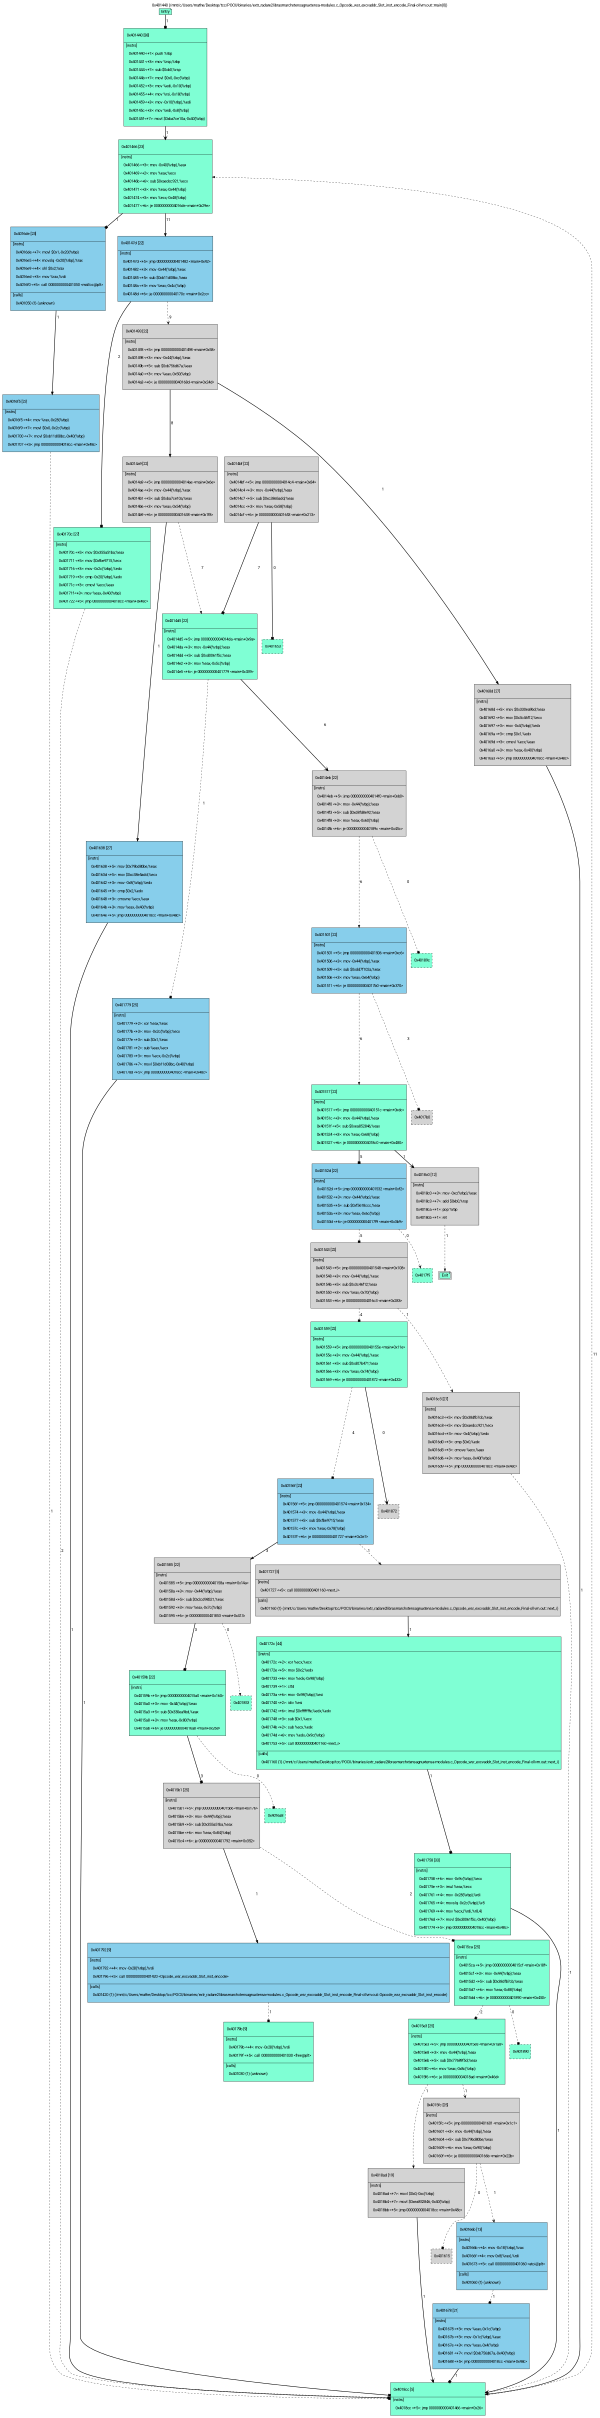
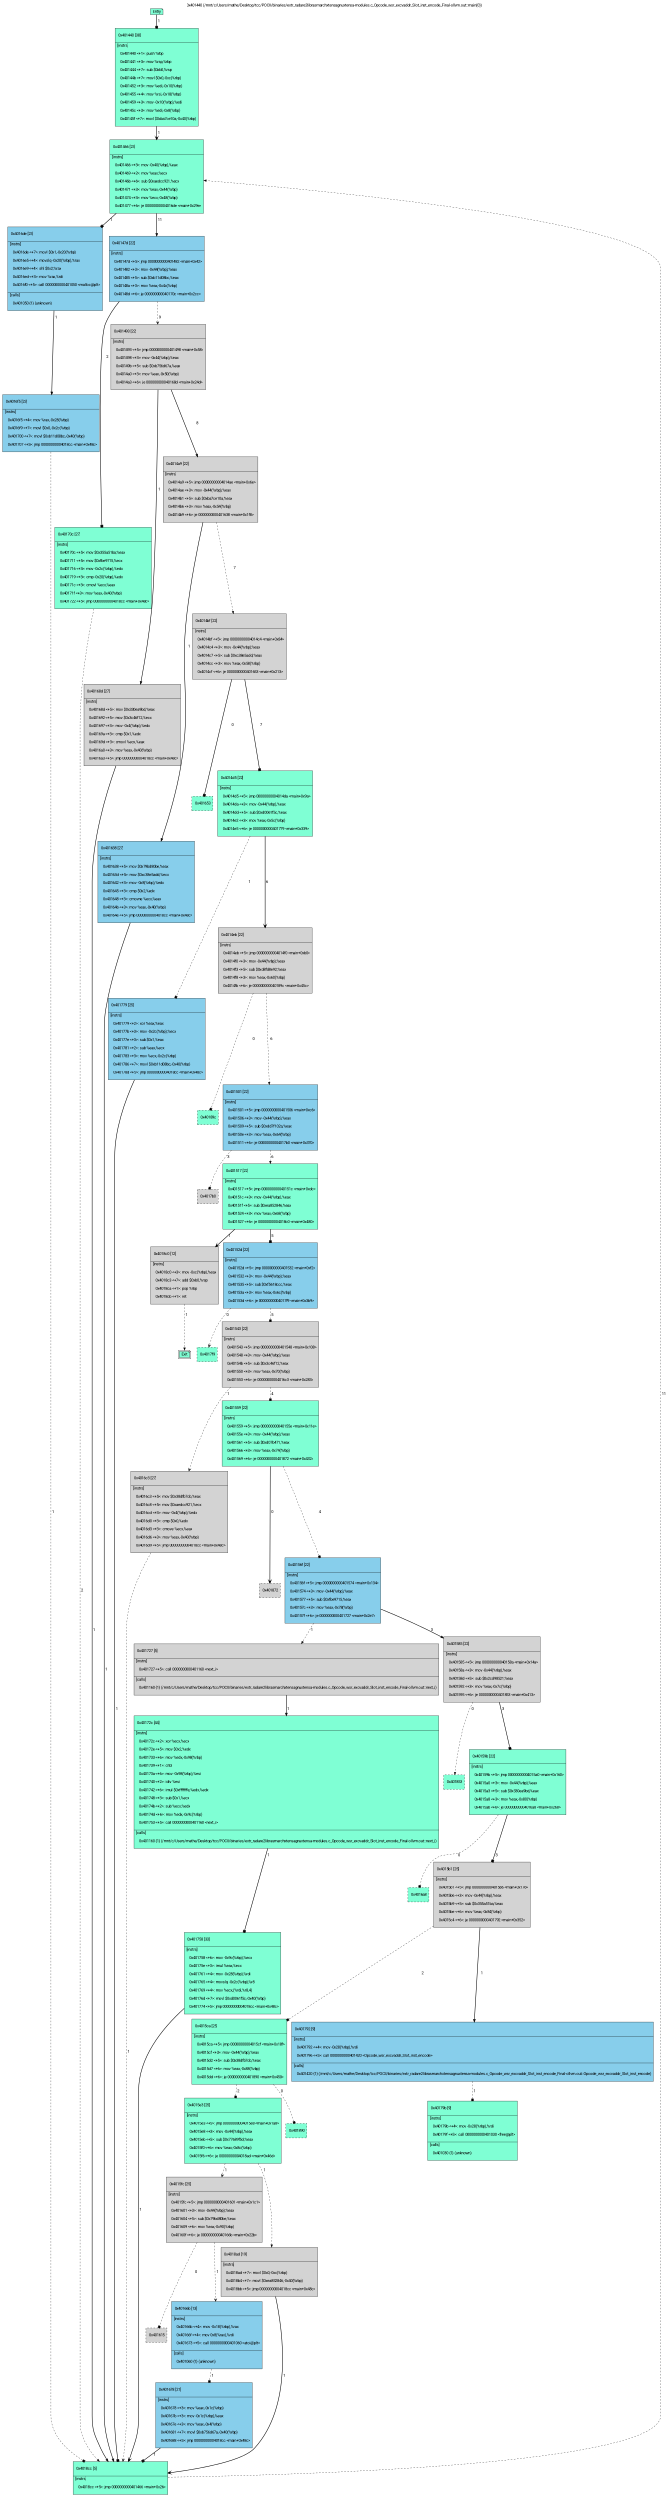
(190, 567) -> (225, 567)
